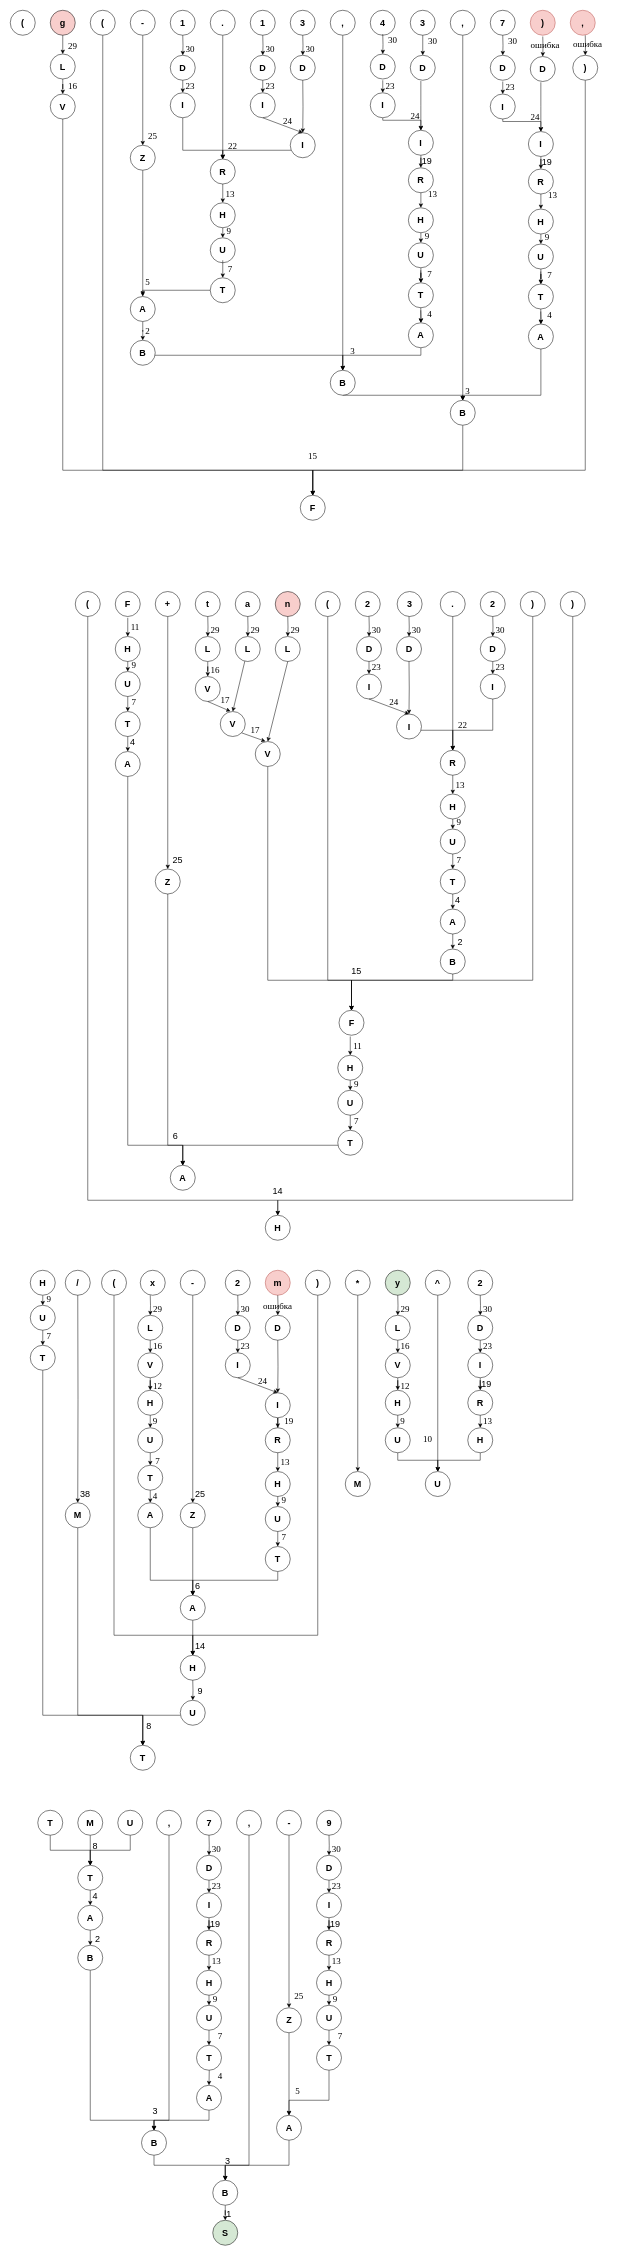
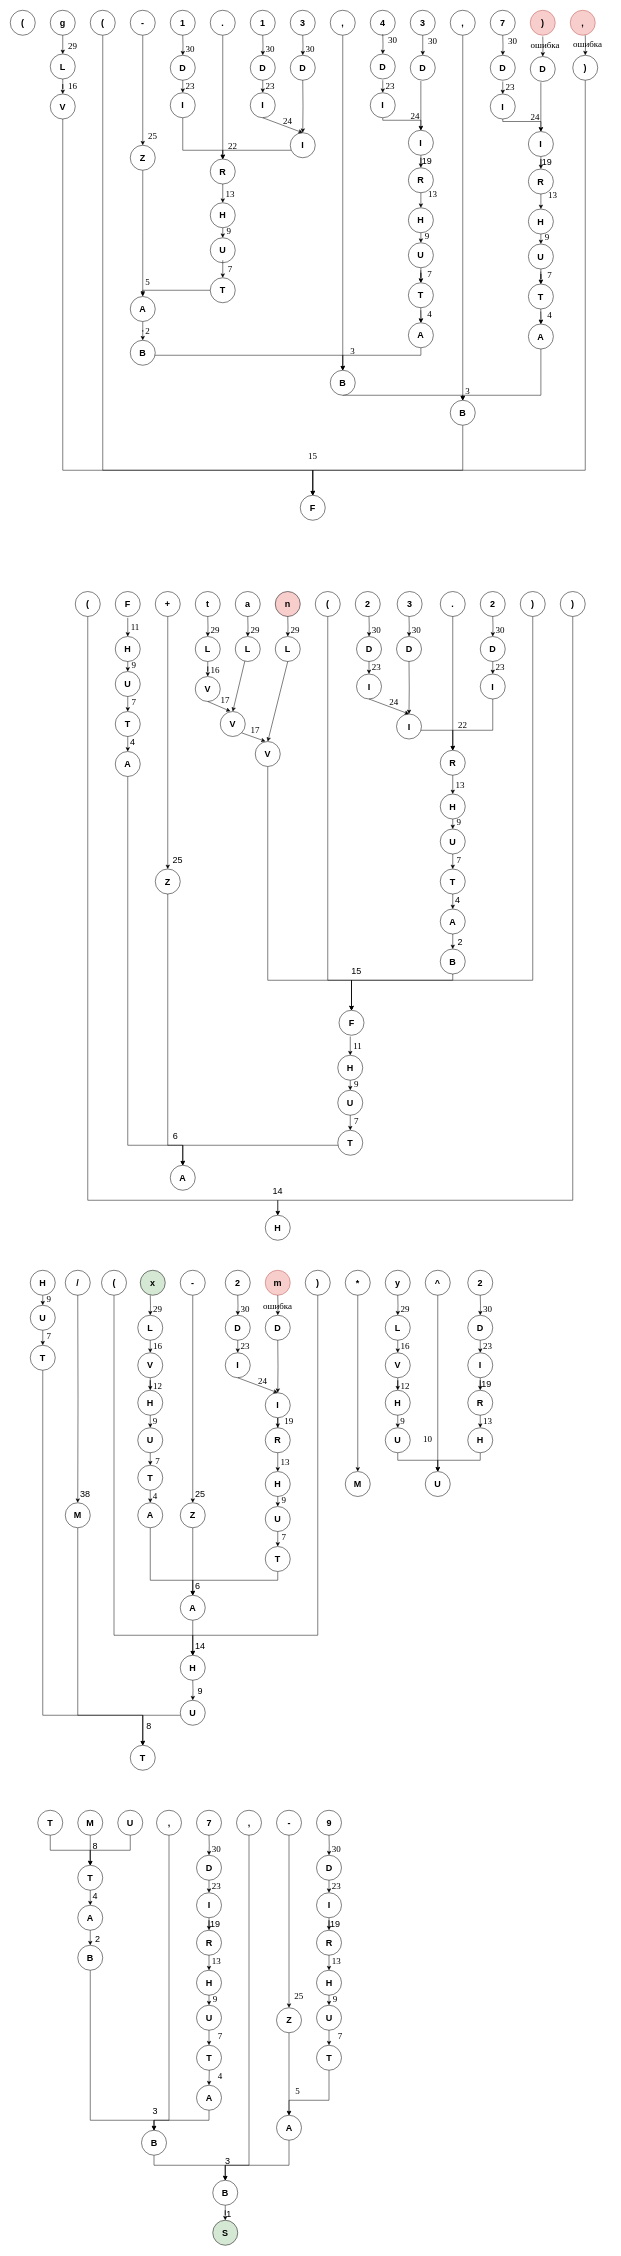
(63, 23) -> (63, 23)
(153, 1283) -> (153, 1283)
(398, 1283) -> (398, 1283)
